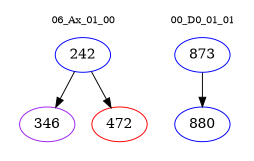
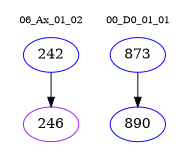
(83, 21) -> (51, 21)
(47, 124) -> (51, 124)
(120, 124) -> none
(202, 124) -> (138, 124)
